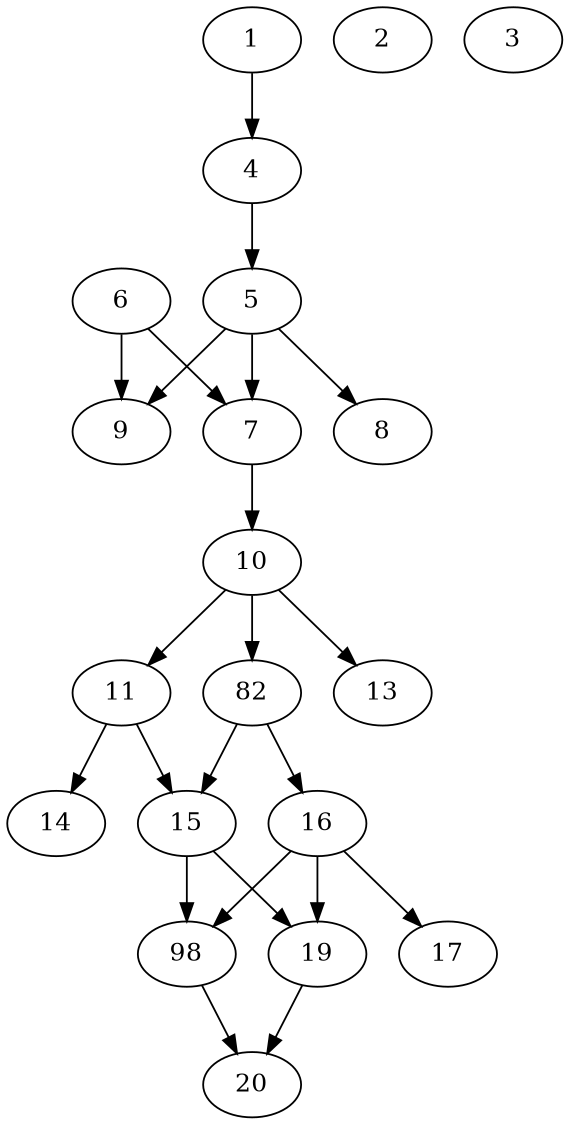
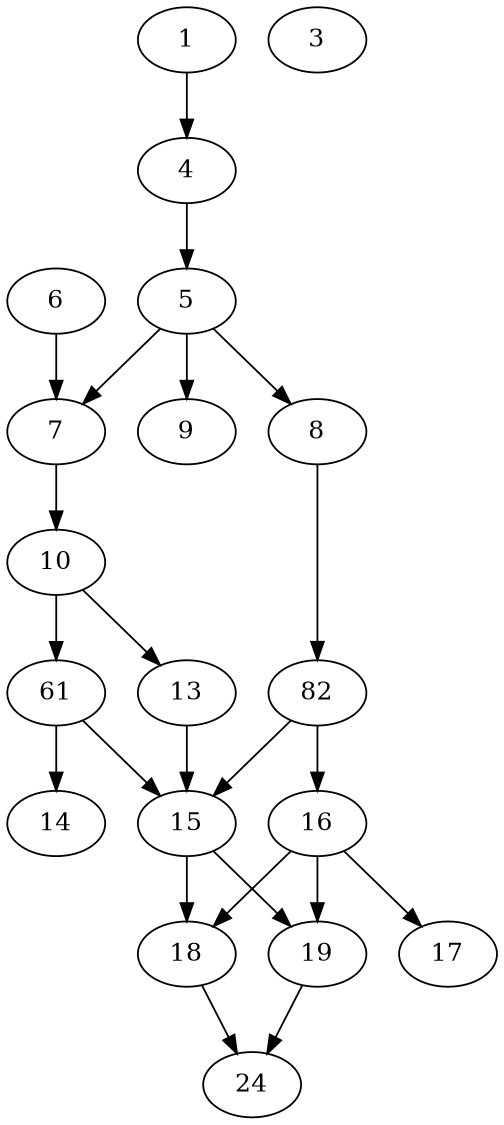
(383, 40) -> none
(122, 358) -> none
(252, 619) -> (317, 553)
(122, 693) -> (56, 693)
none -> (187, 749)
(187, 954) -> (187, 954)
(252, 1085) -> (252, 1085)
